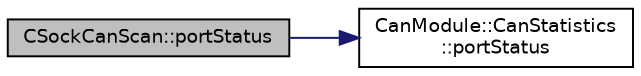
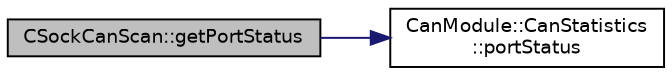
(149, 38) -> (164, 38)
